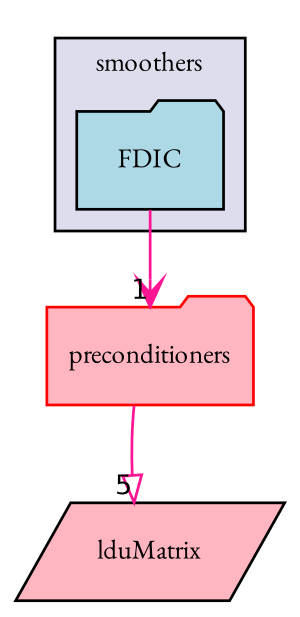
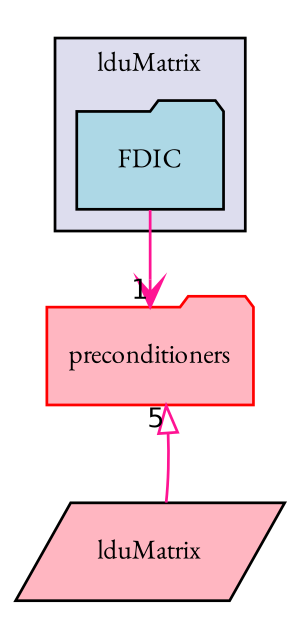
(150, 64) -> (150, 64)
(132, 441) -> (168, 468)
